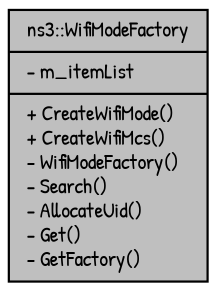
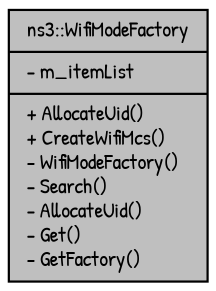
(100, 114) -> (86, 114)
